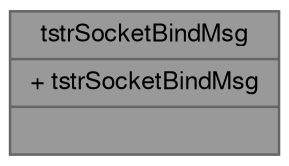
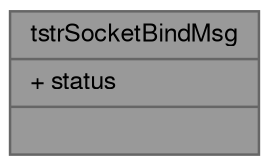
(145, 82) -> (74, 82)
